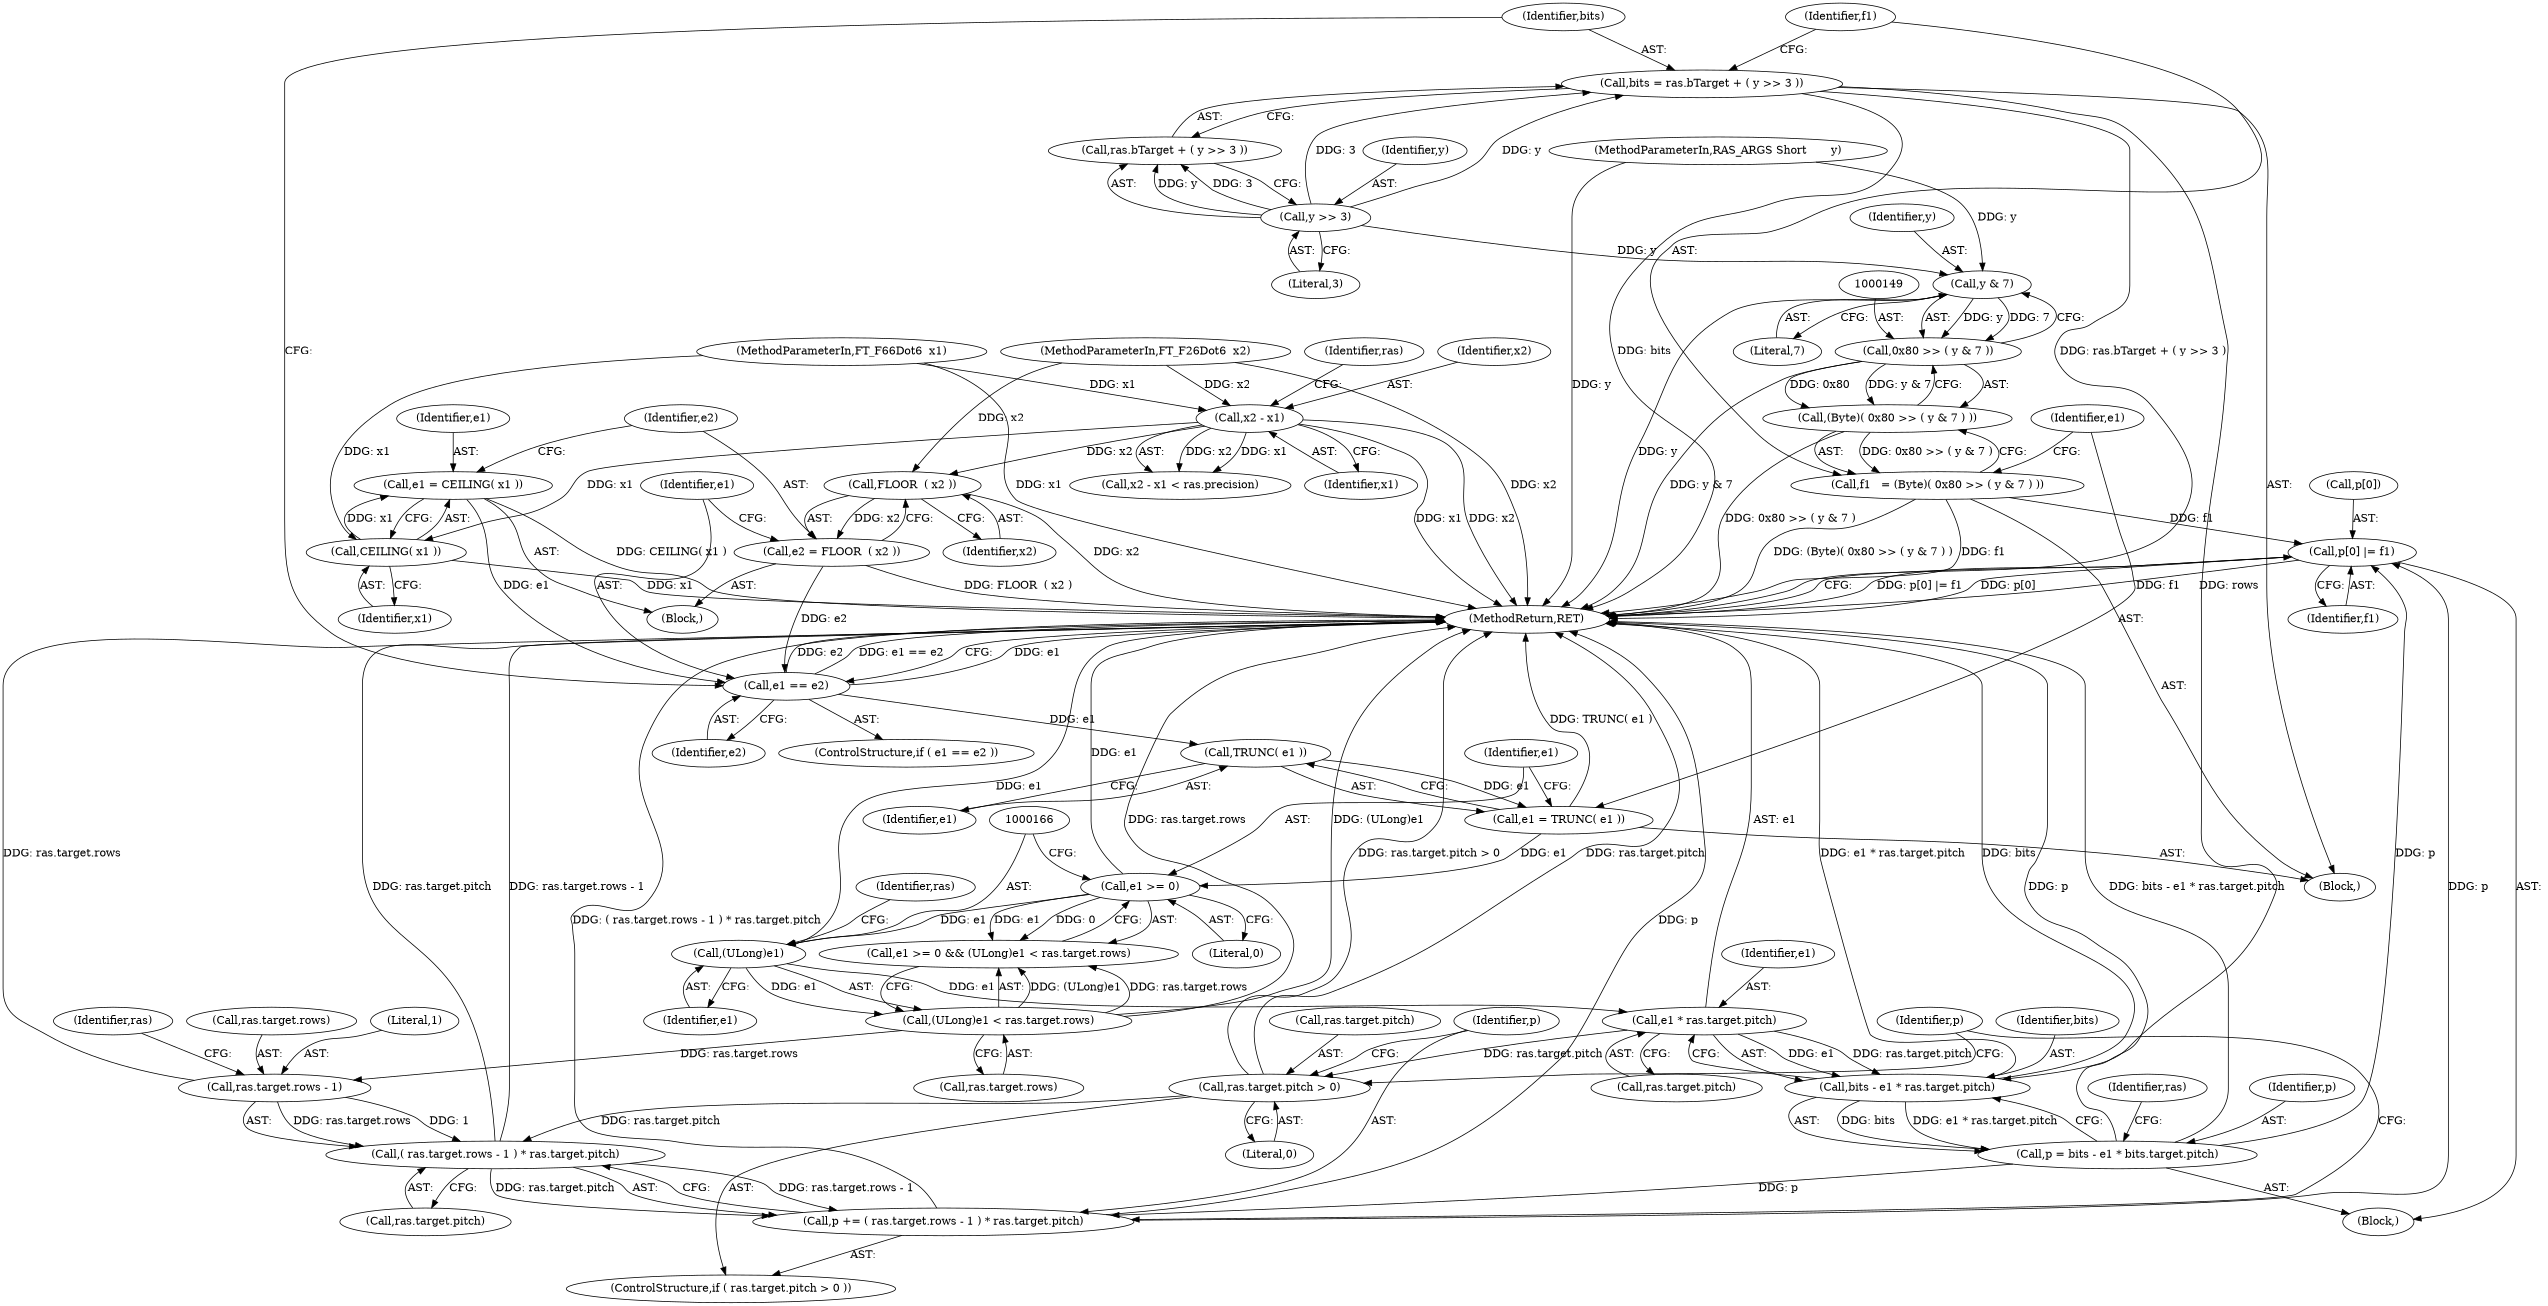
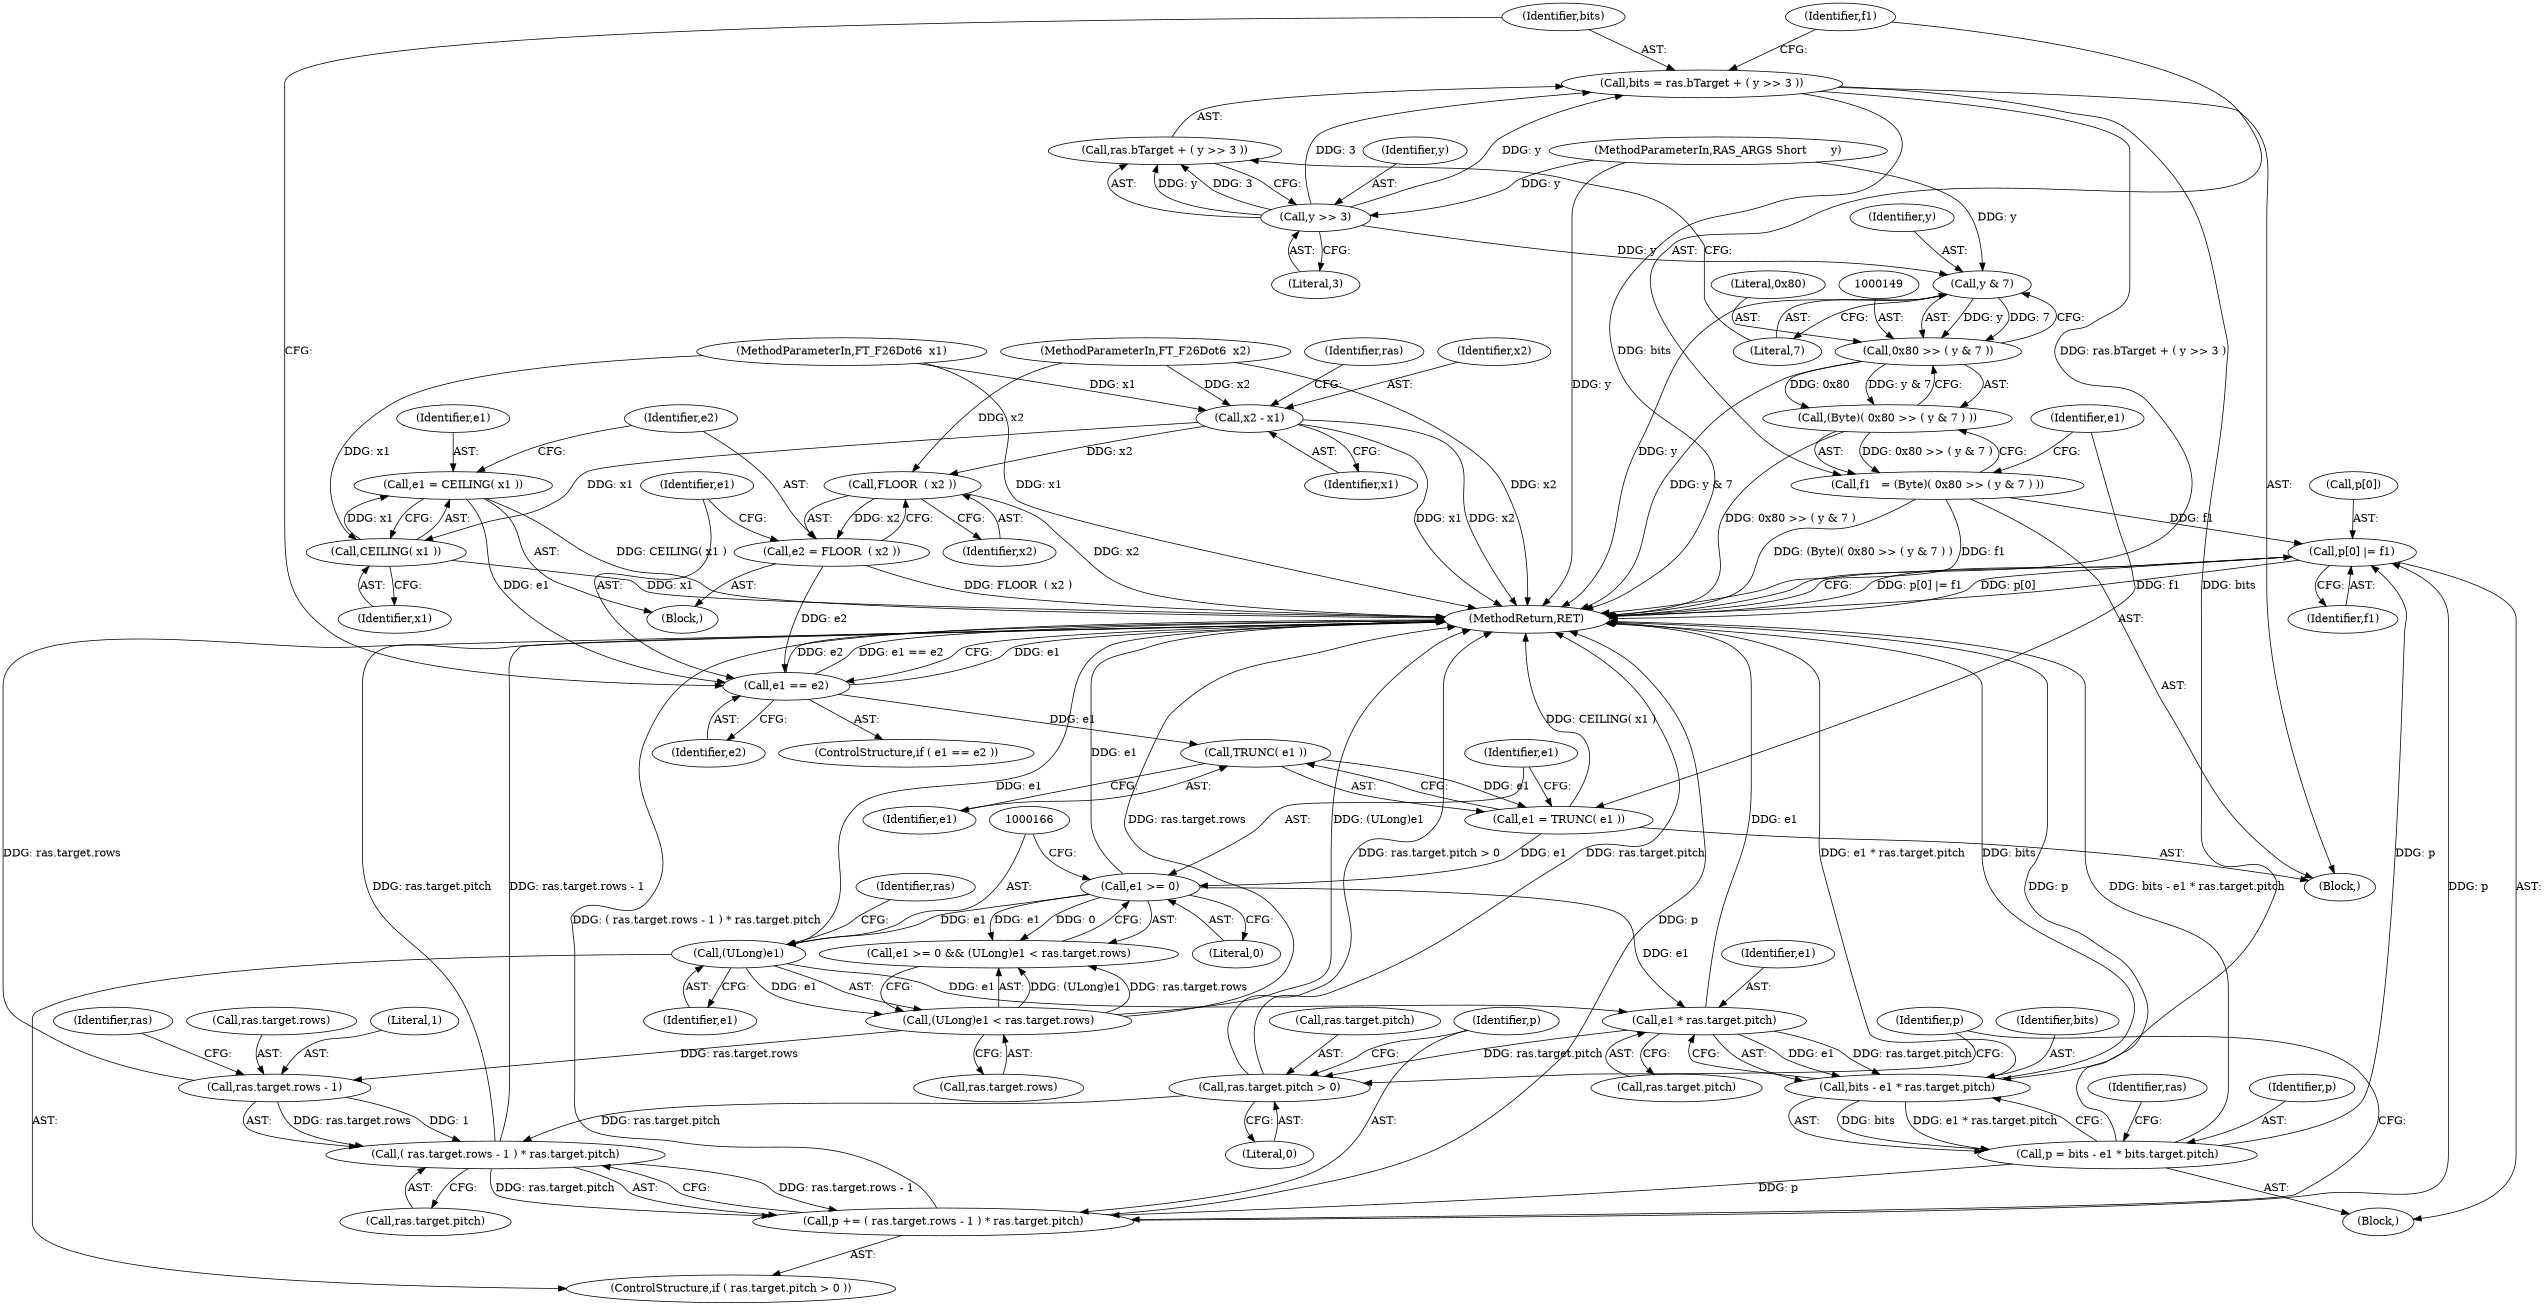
(1382, 98) -> (1550, 176)
none -> (1488, 195)
none -> (1768, 285)
(842, 352) -> (842, 352)
(1180, 486) -> none
(2229, 586) -> (2229, 586)
(1601, 720) -> (1601, 720)
(1775, 820) -> (1775, 820)
none -> (1466, 894)
(913, 1133) -> (32, 1066)
